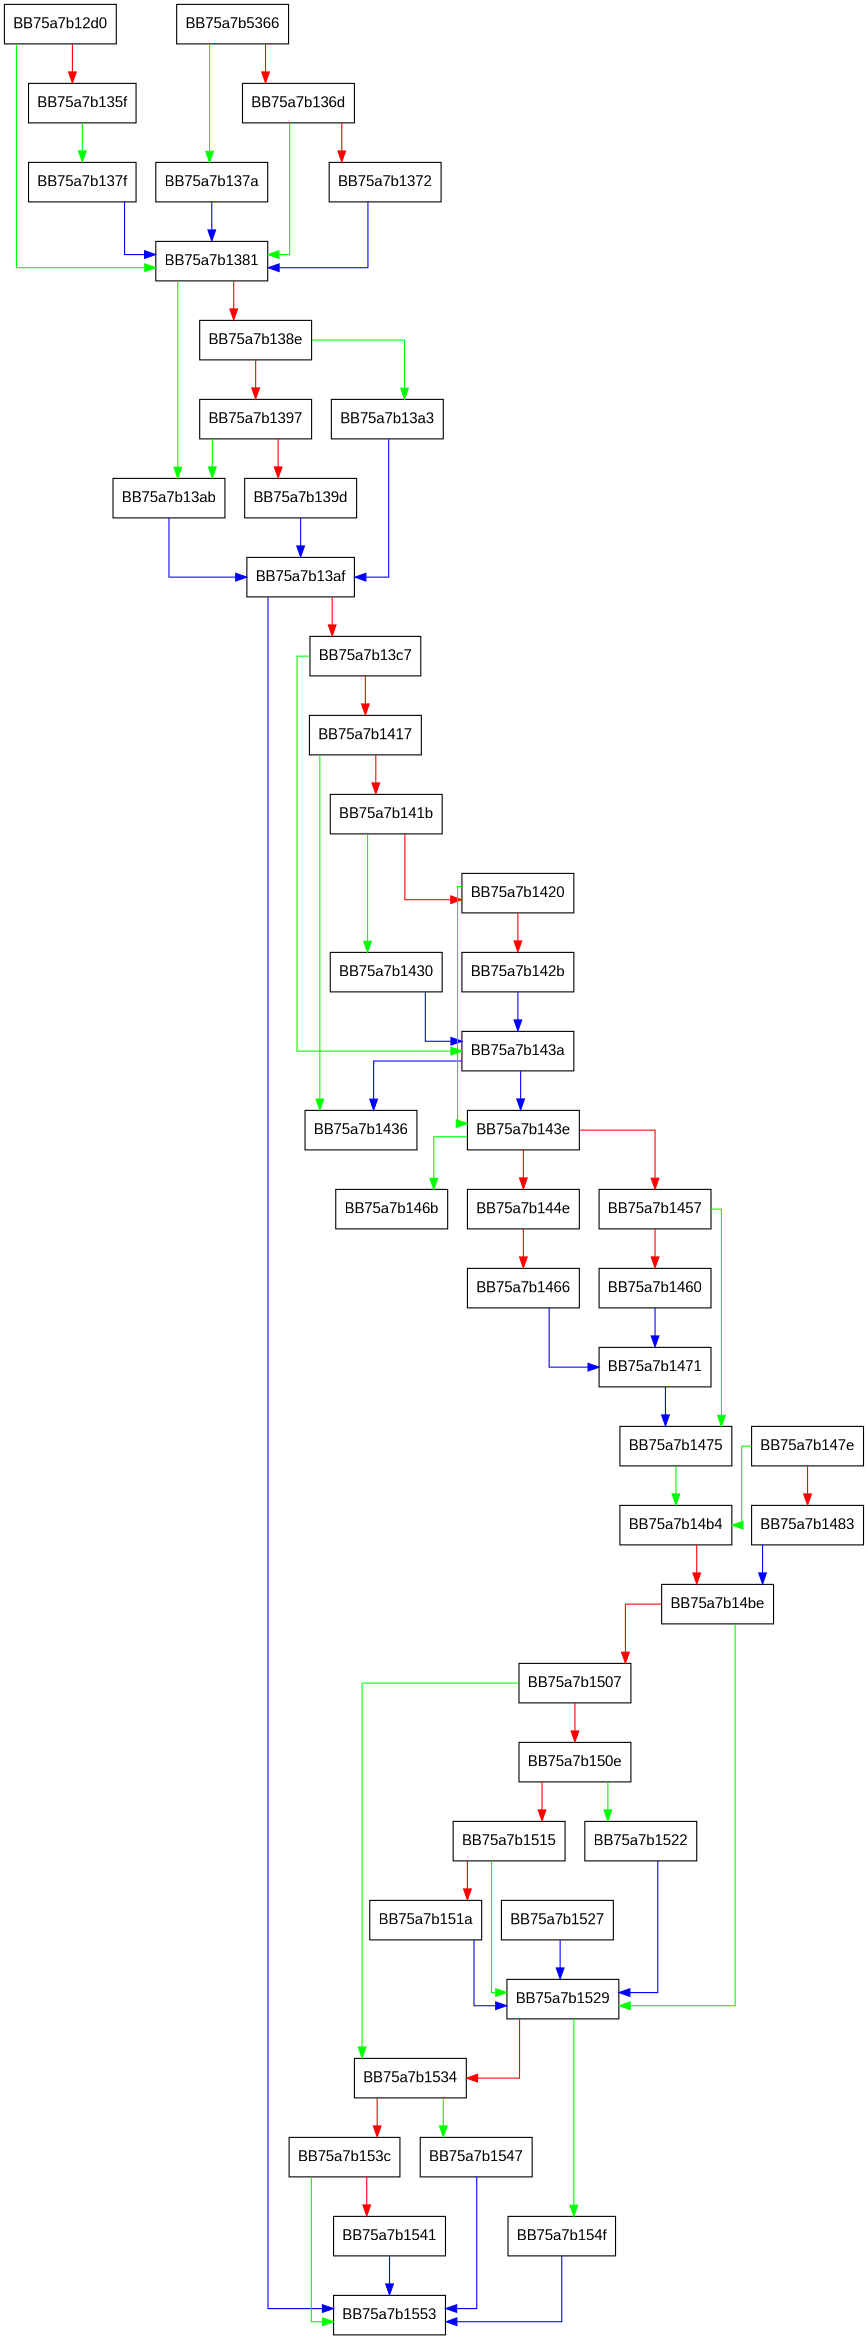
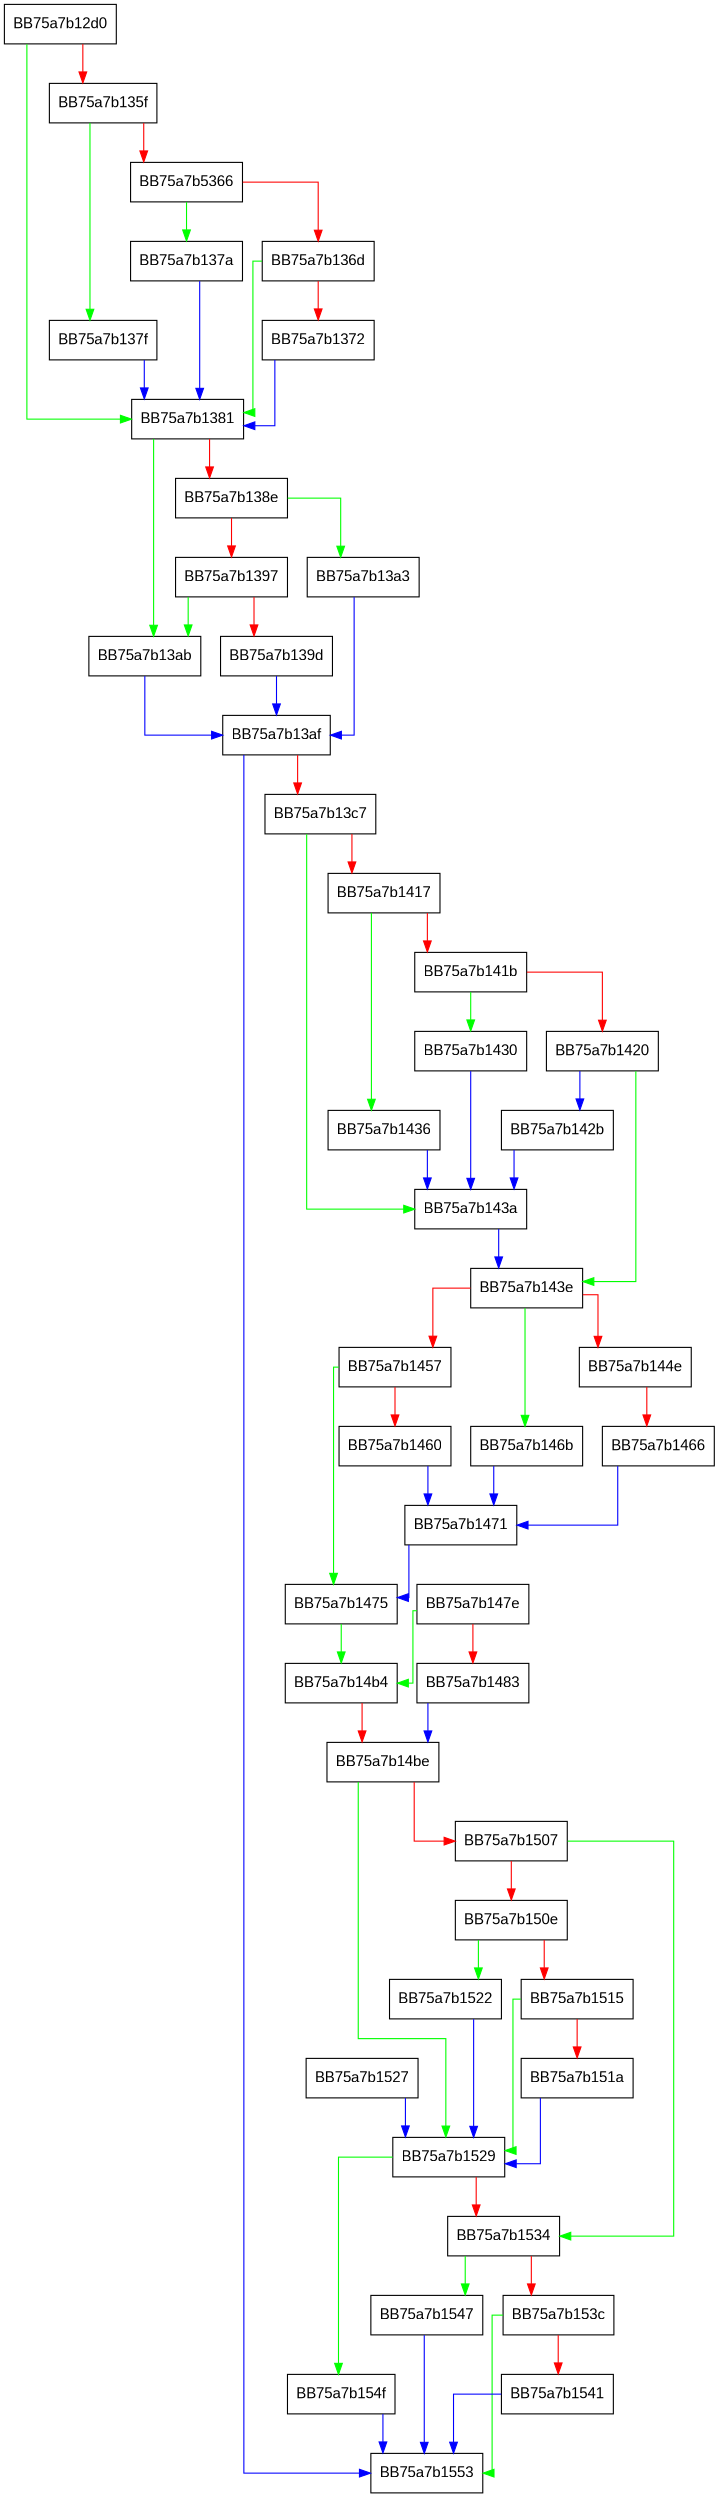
none -> (144, 137)
(518, 927) -> (580, 1085)
(399, 1061) -> (427, 1164)
none -> (494, 1480)
